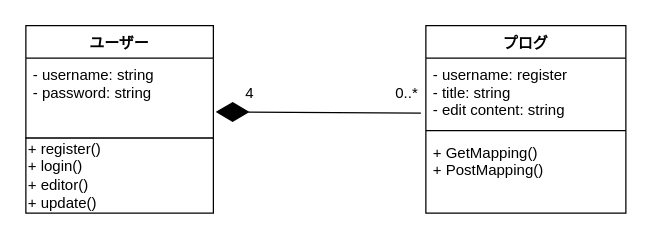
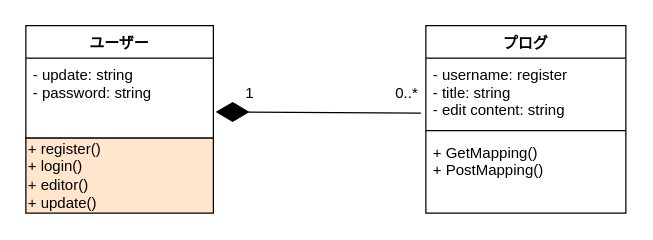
(100, 75) -> (92, 75)
(249, 93) -> (249, 93)
(119, 176) -> (119, 176)
